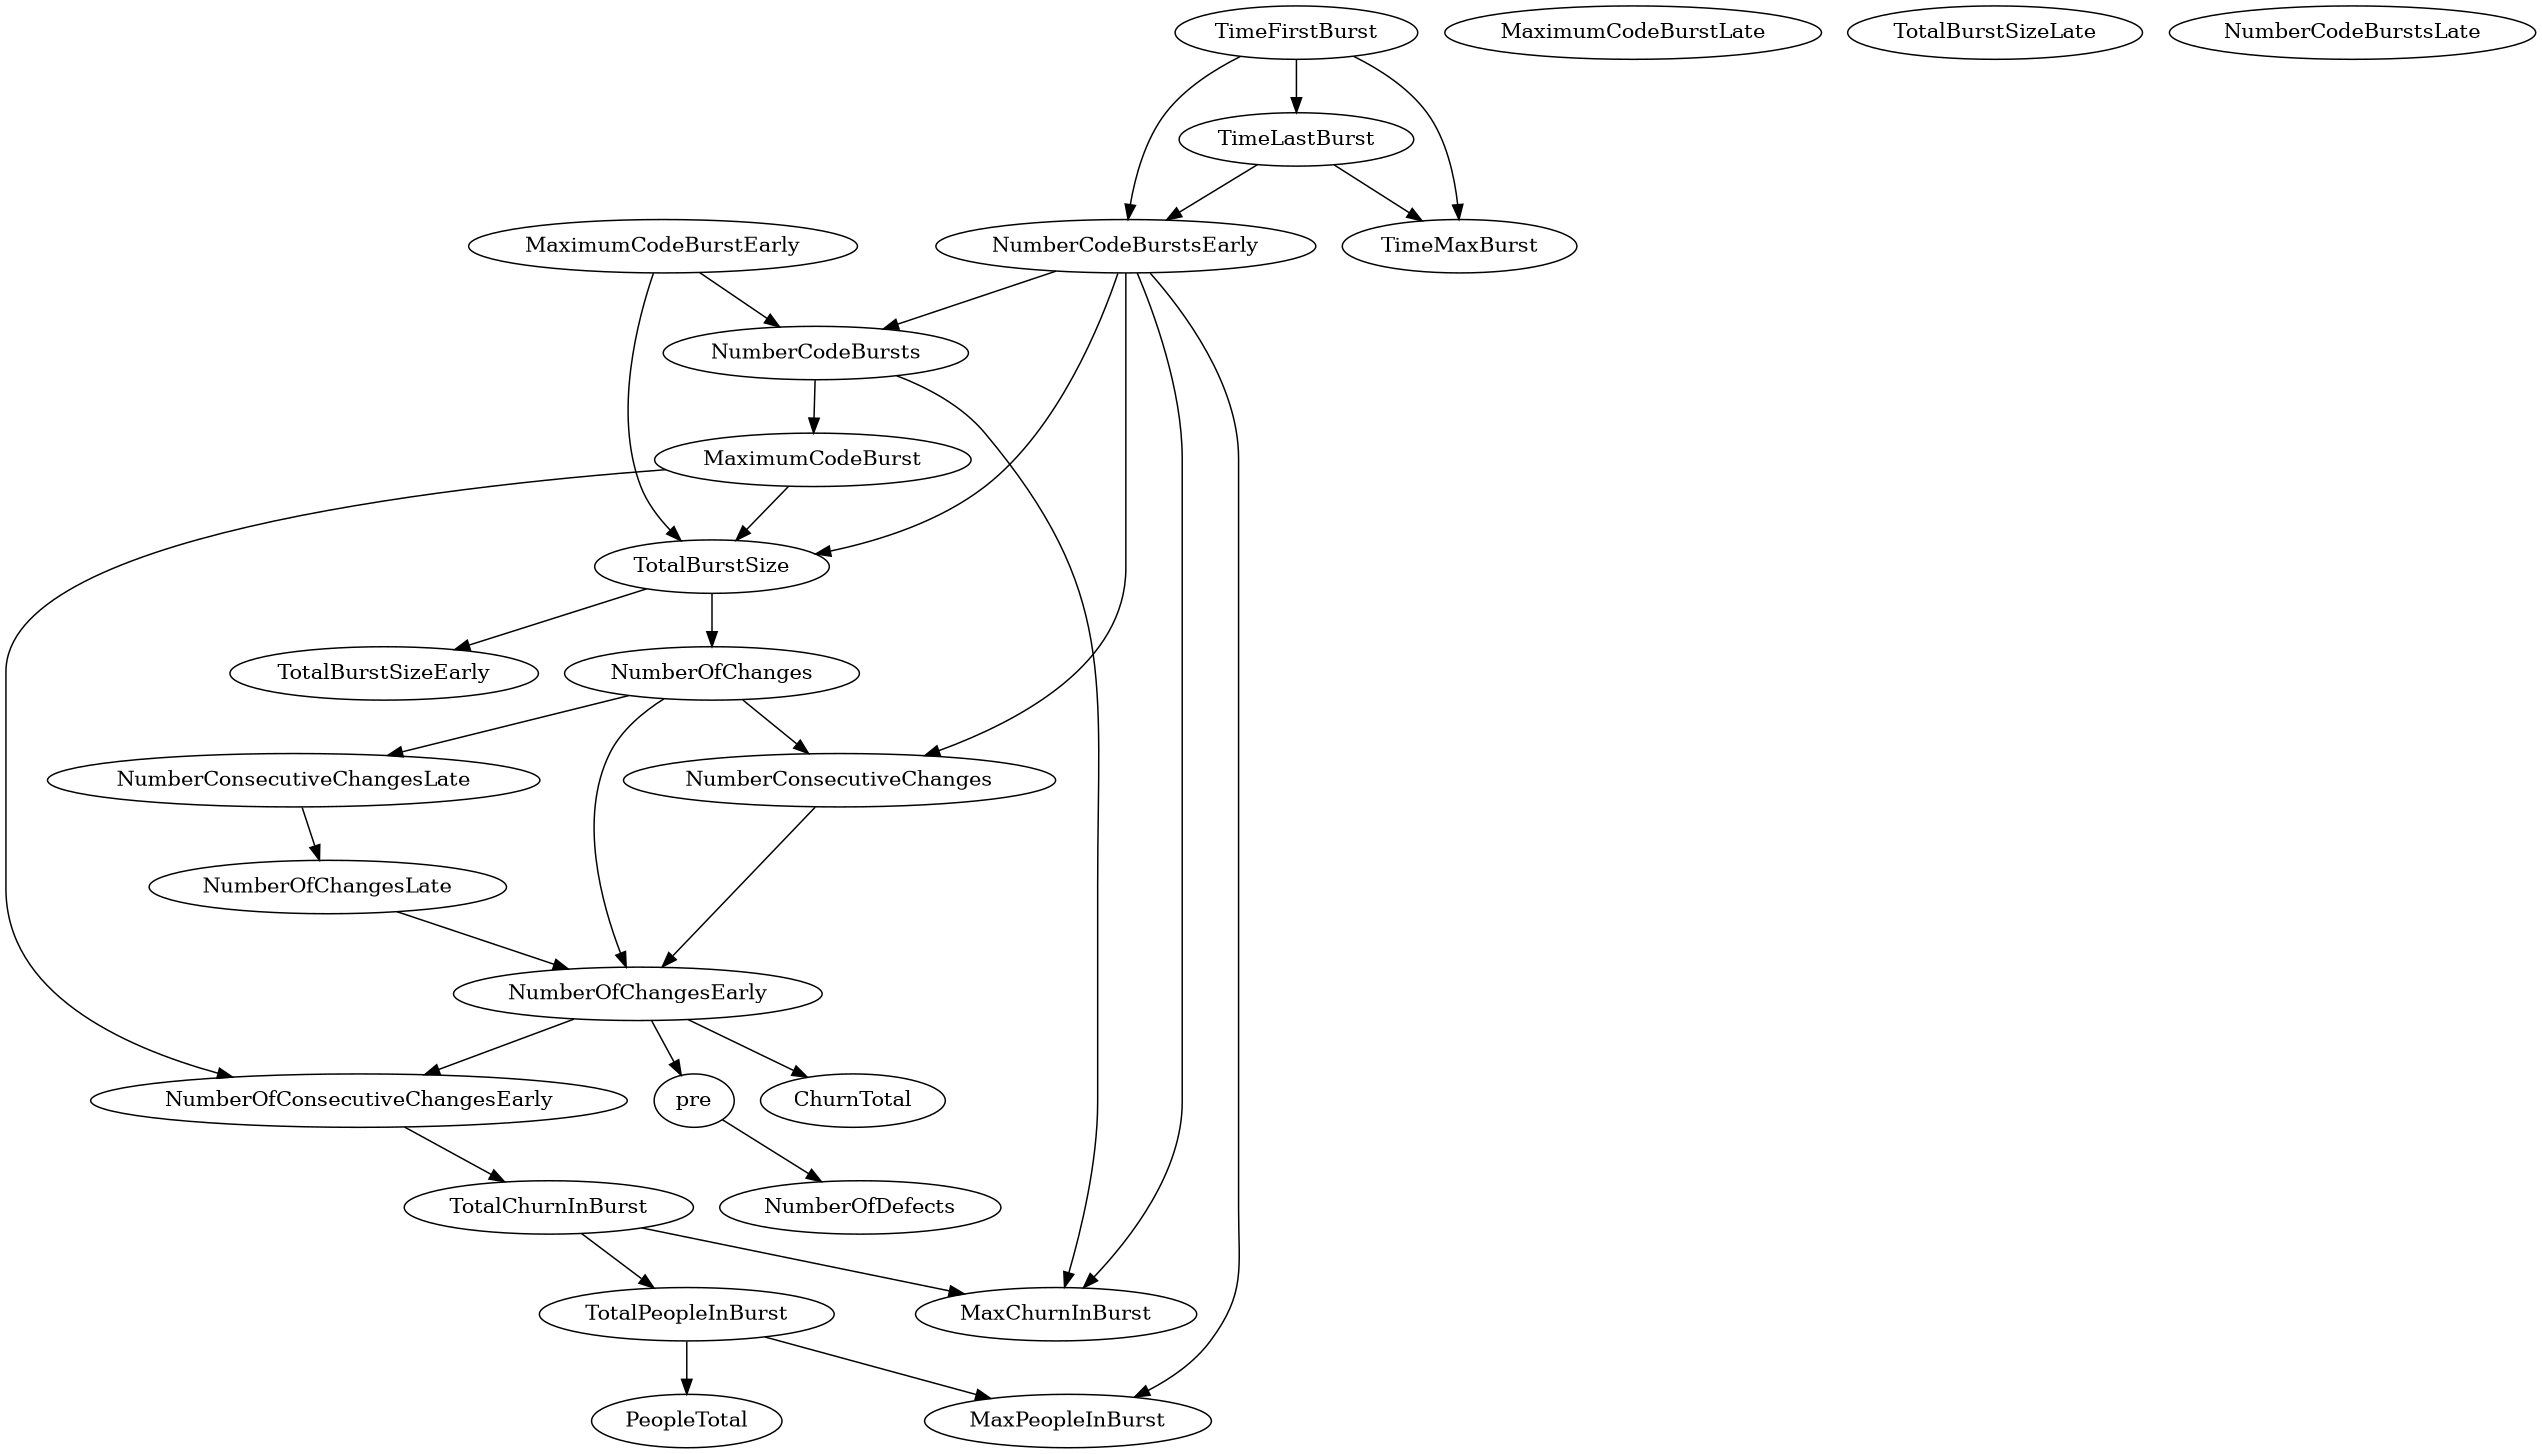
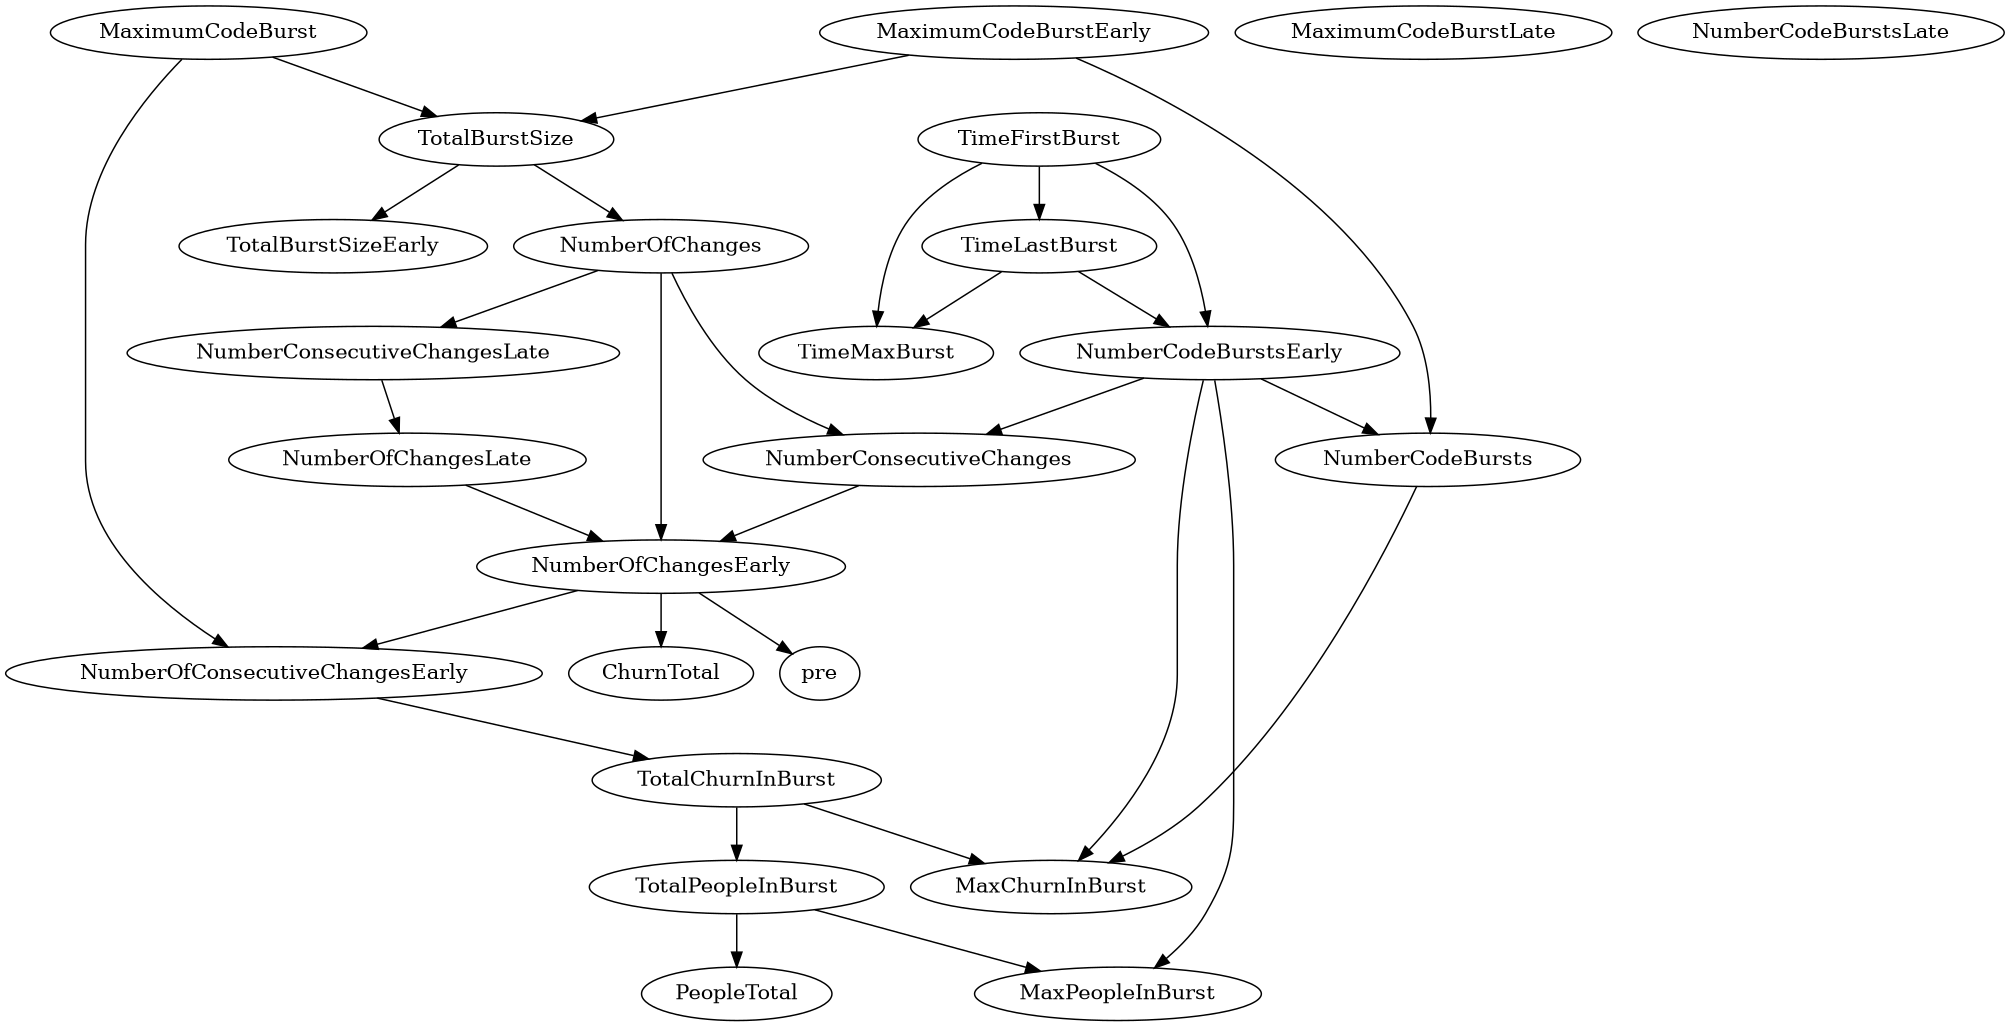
(1995, 33) -> none
(815, 399) -> none
(1016, 457) -> none
(860, 1207) -> none
